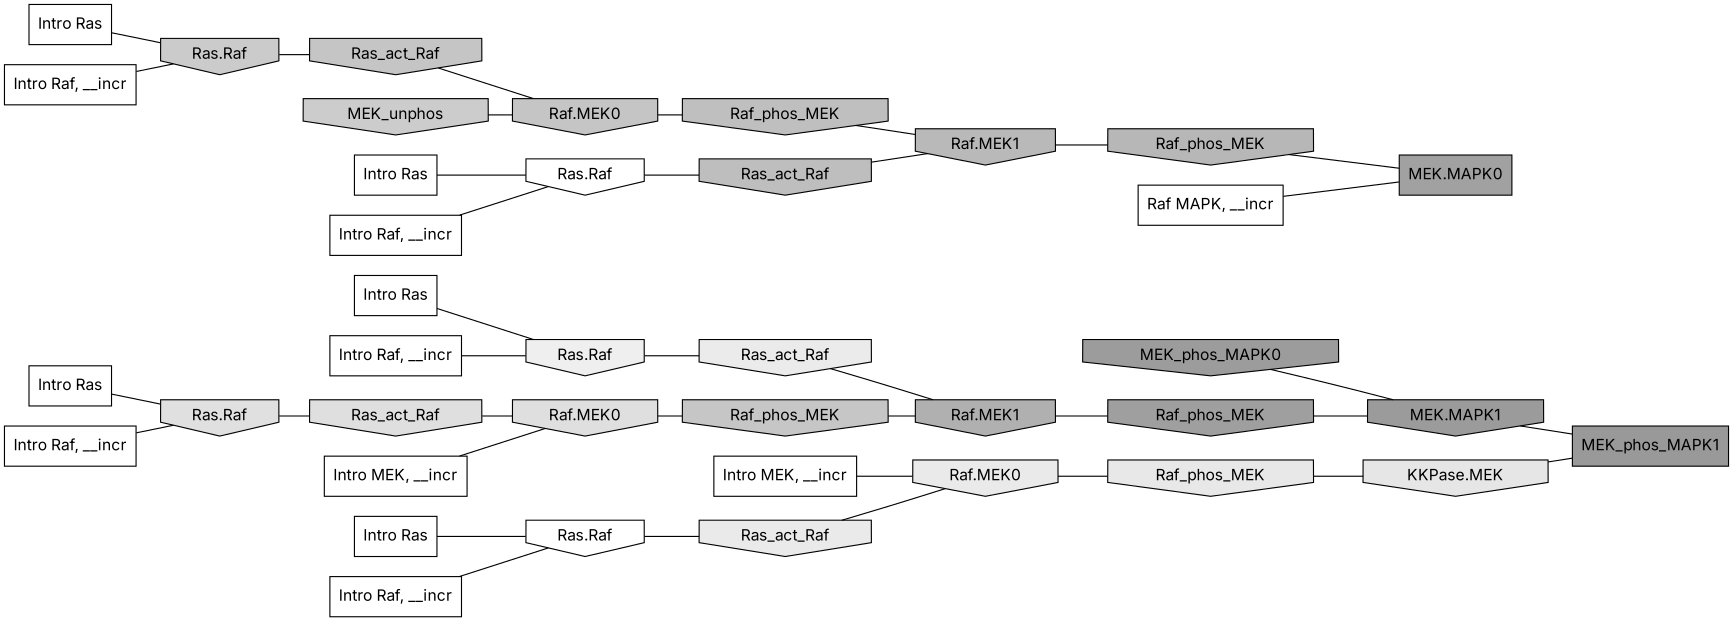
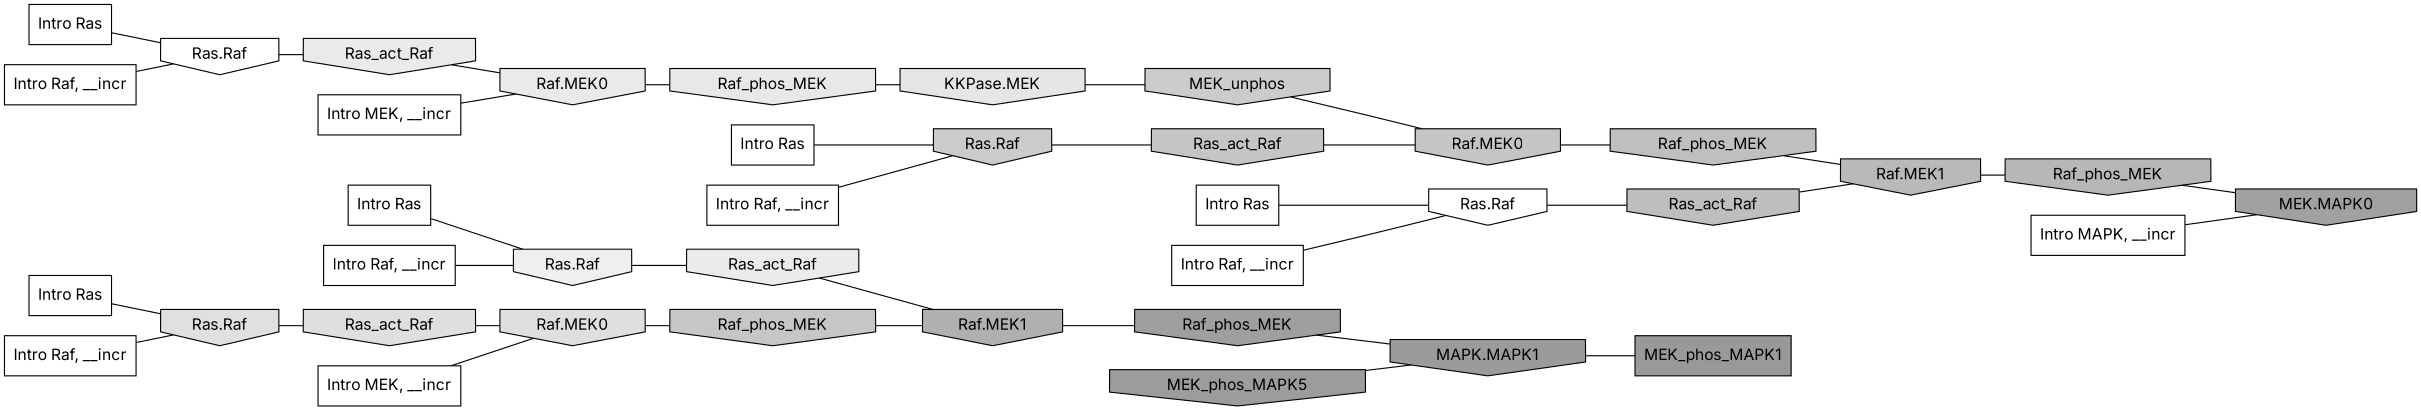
(1456, 175) -> (2326, 205)
(1211, 205) -> (2108, 235)
(1211, 356) -> (1238, 386)
(1456, 416) -> (1488, 356)
(1560, 460) -> (1115, 85)
